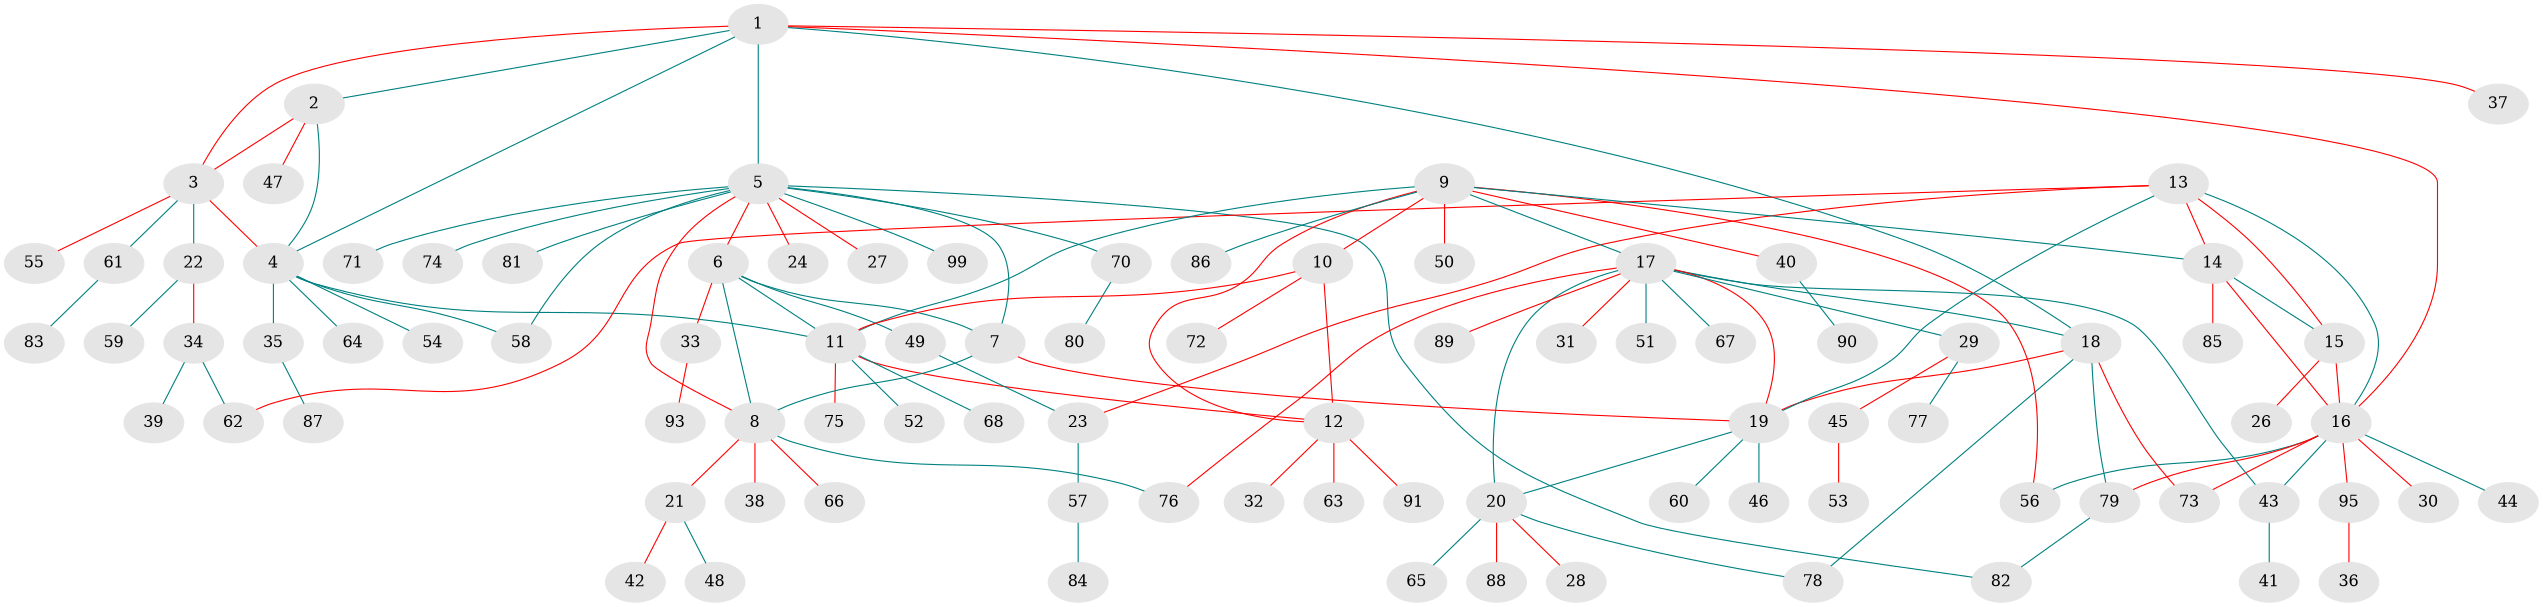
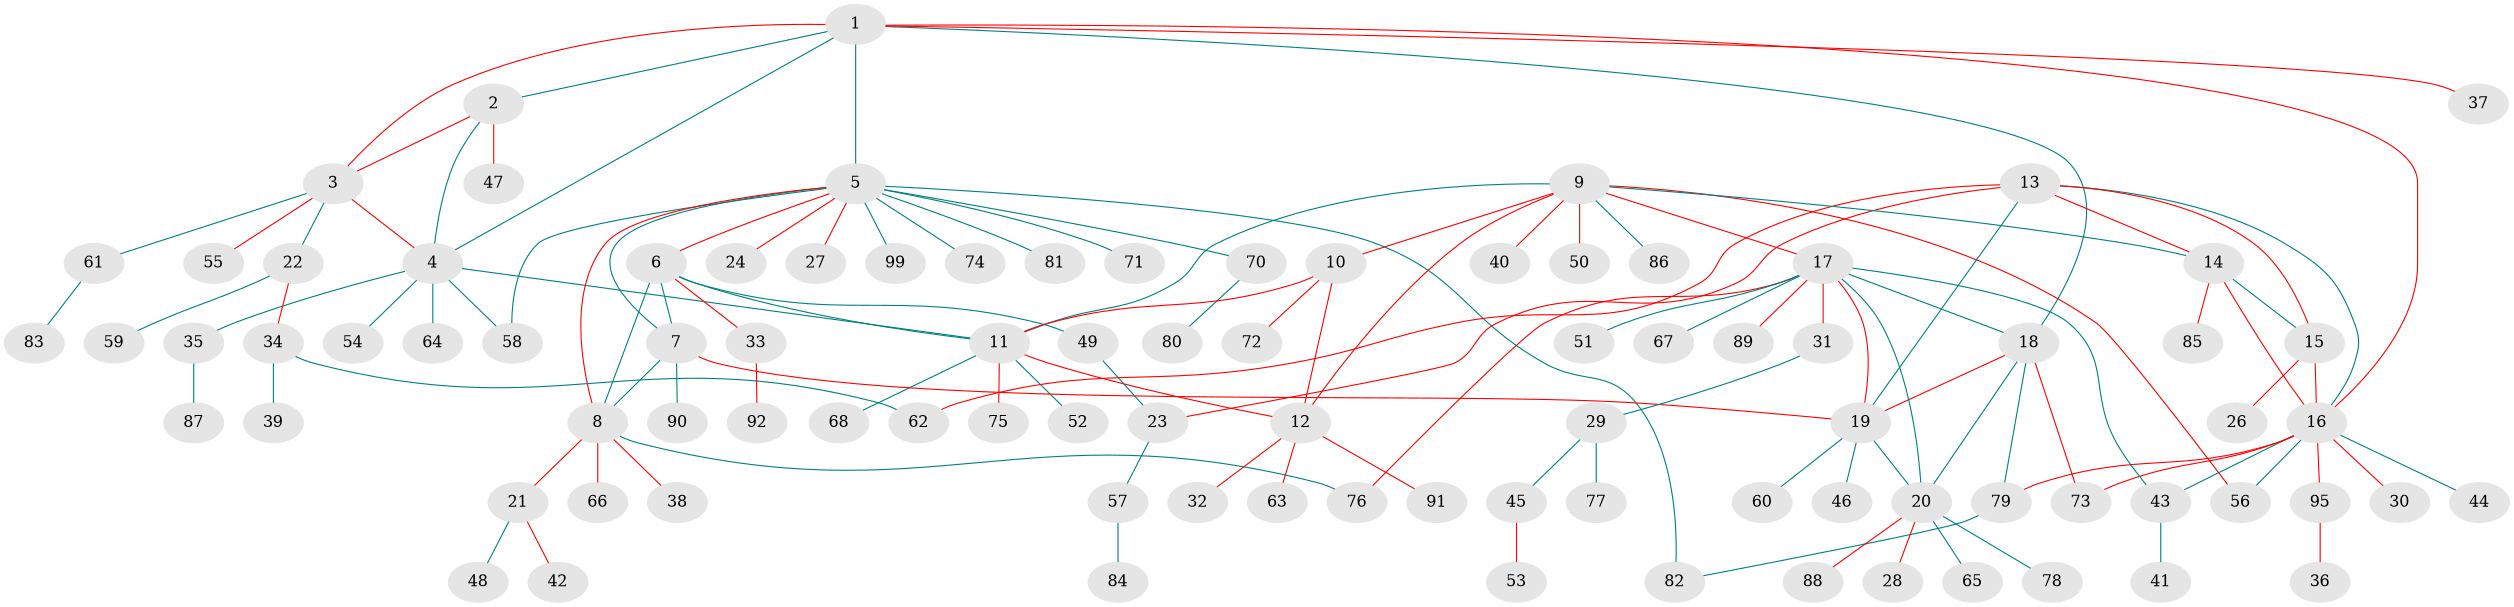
(1545, 224) -> (1701, 224)
(1807, 303) -> (1713, 388)
(1817, 303) -> (677, 386)
(1897, 387) -> (1556, 463)
(675, 423) -> (757, 423)
(1952, 463) -> (1975, 423)
